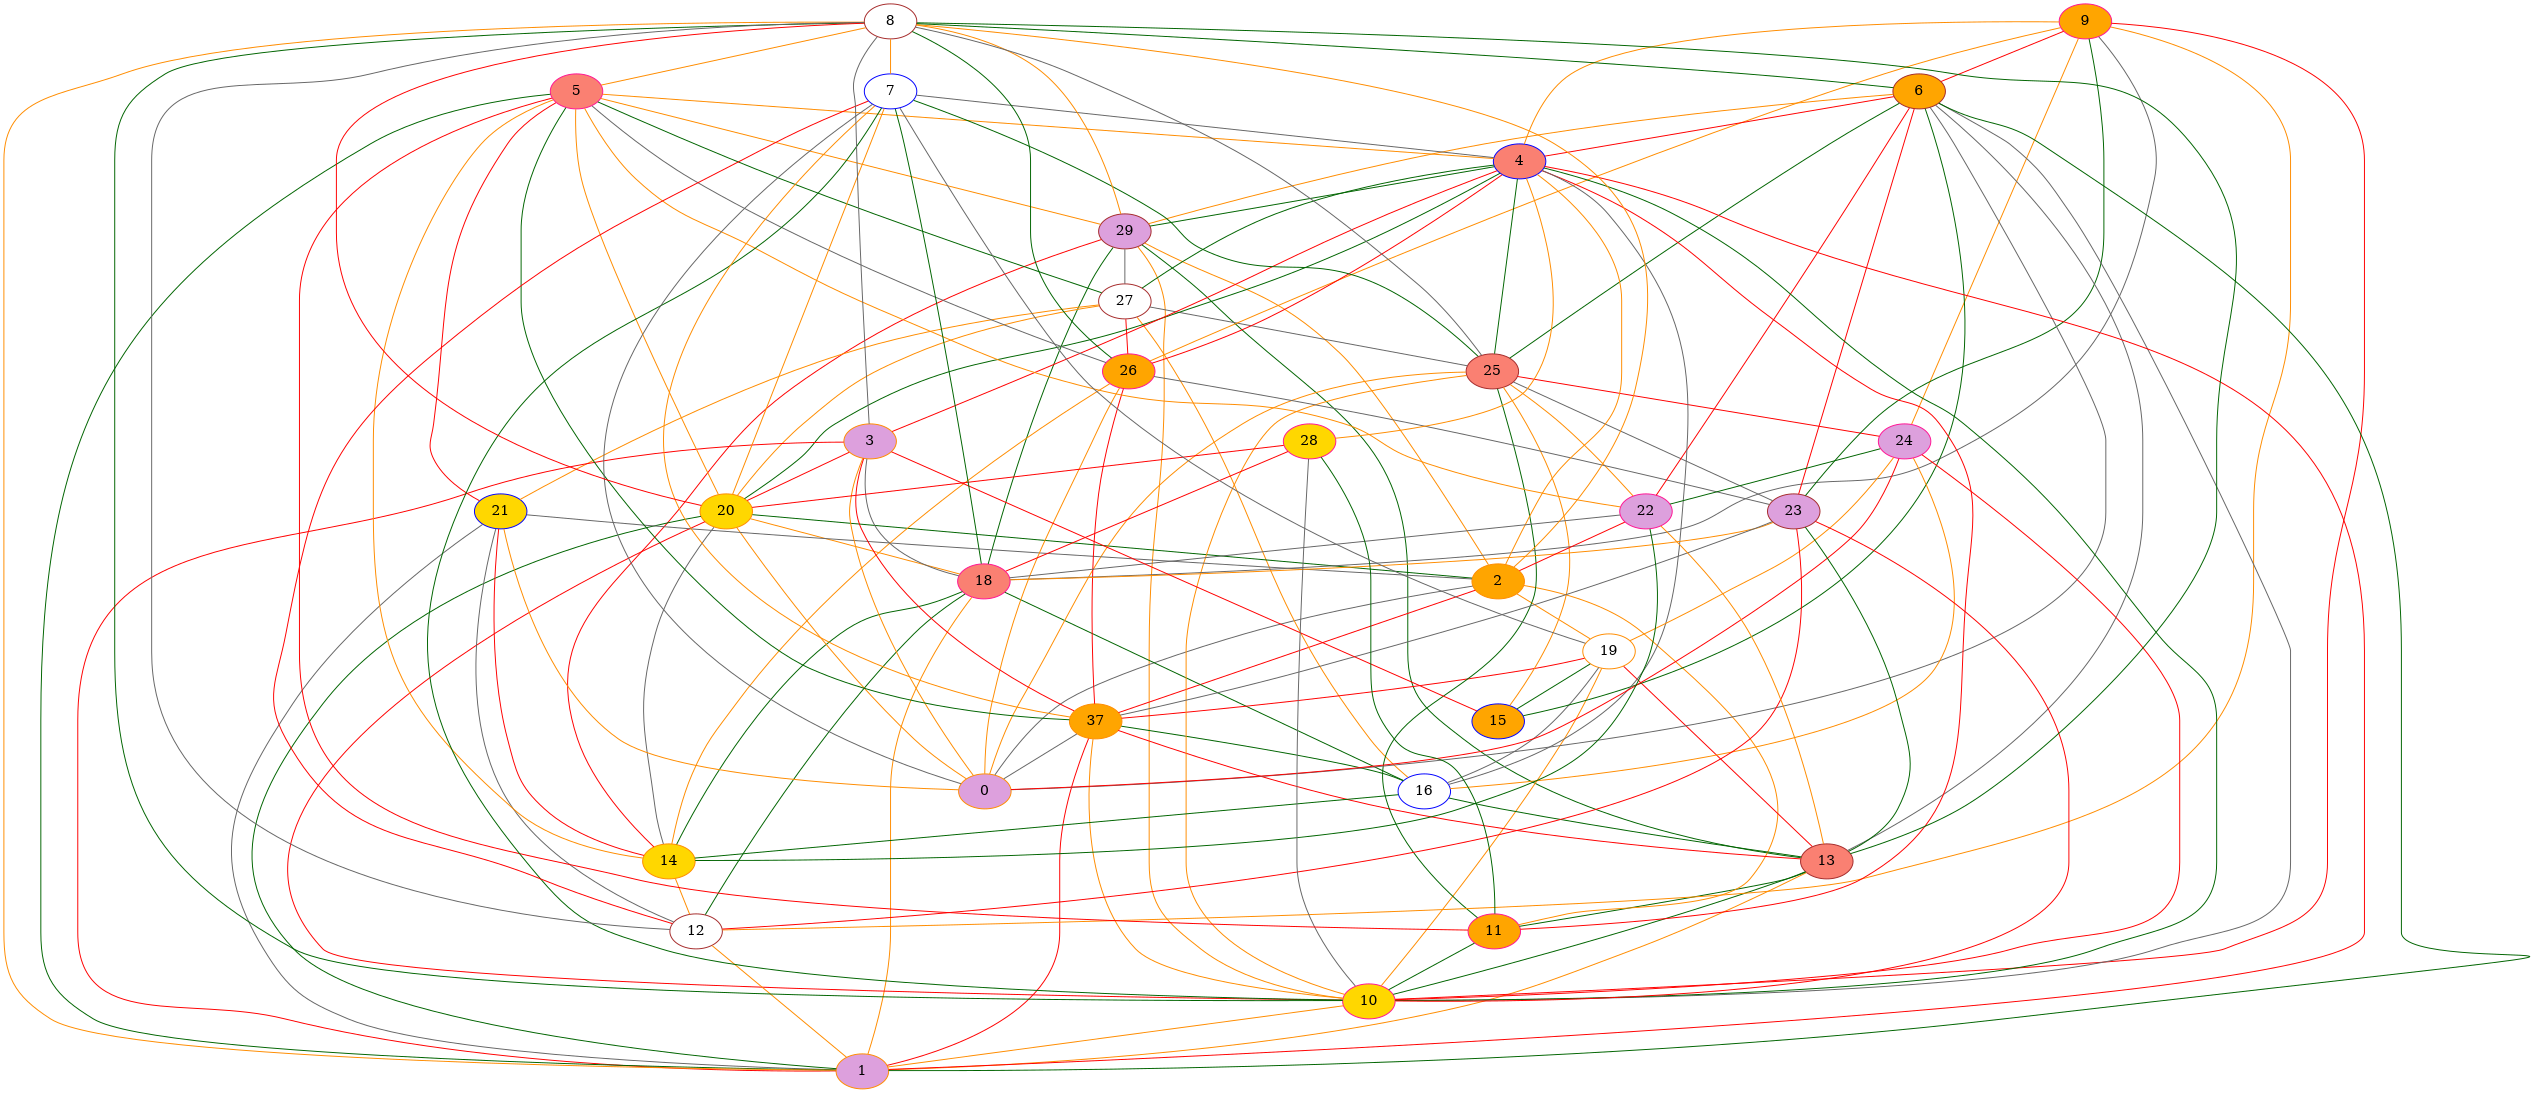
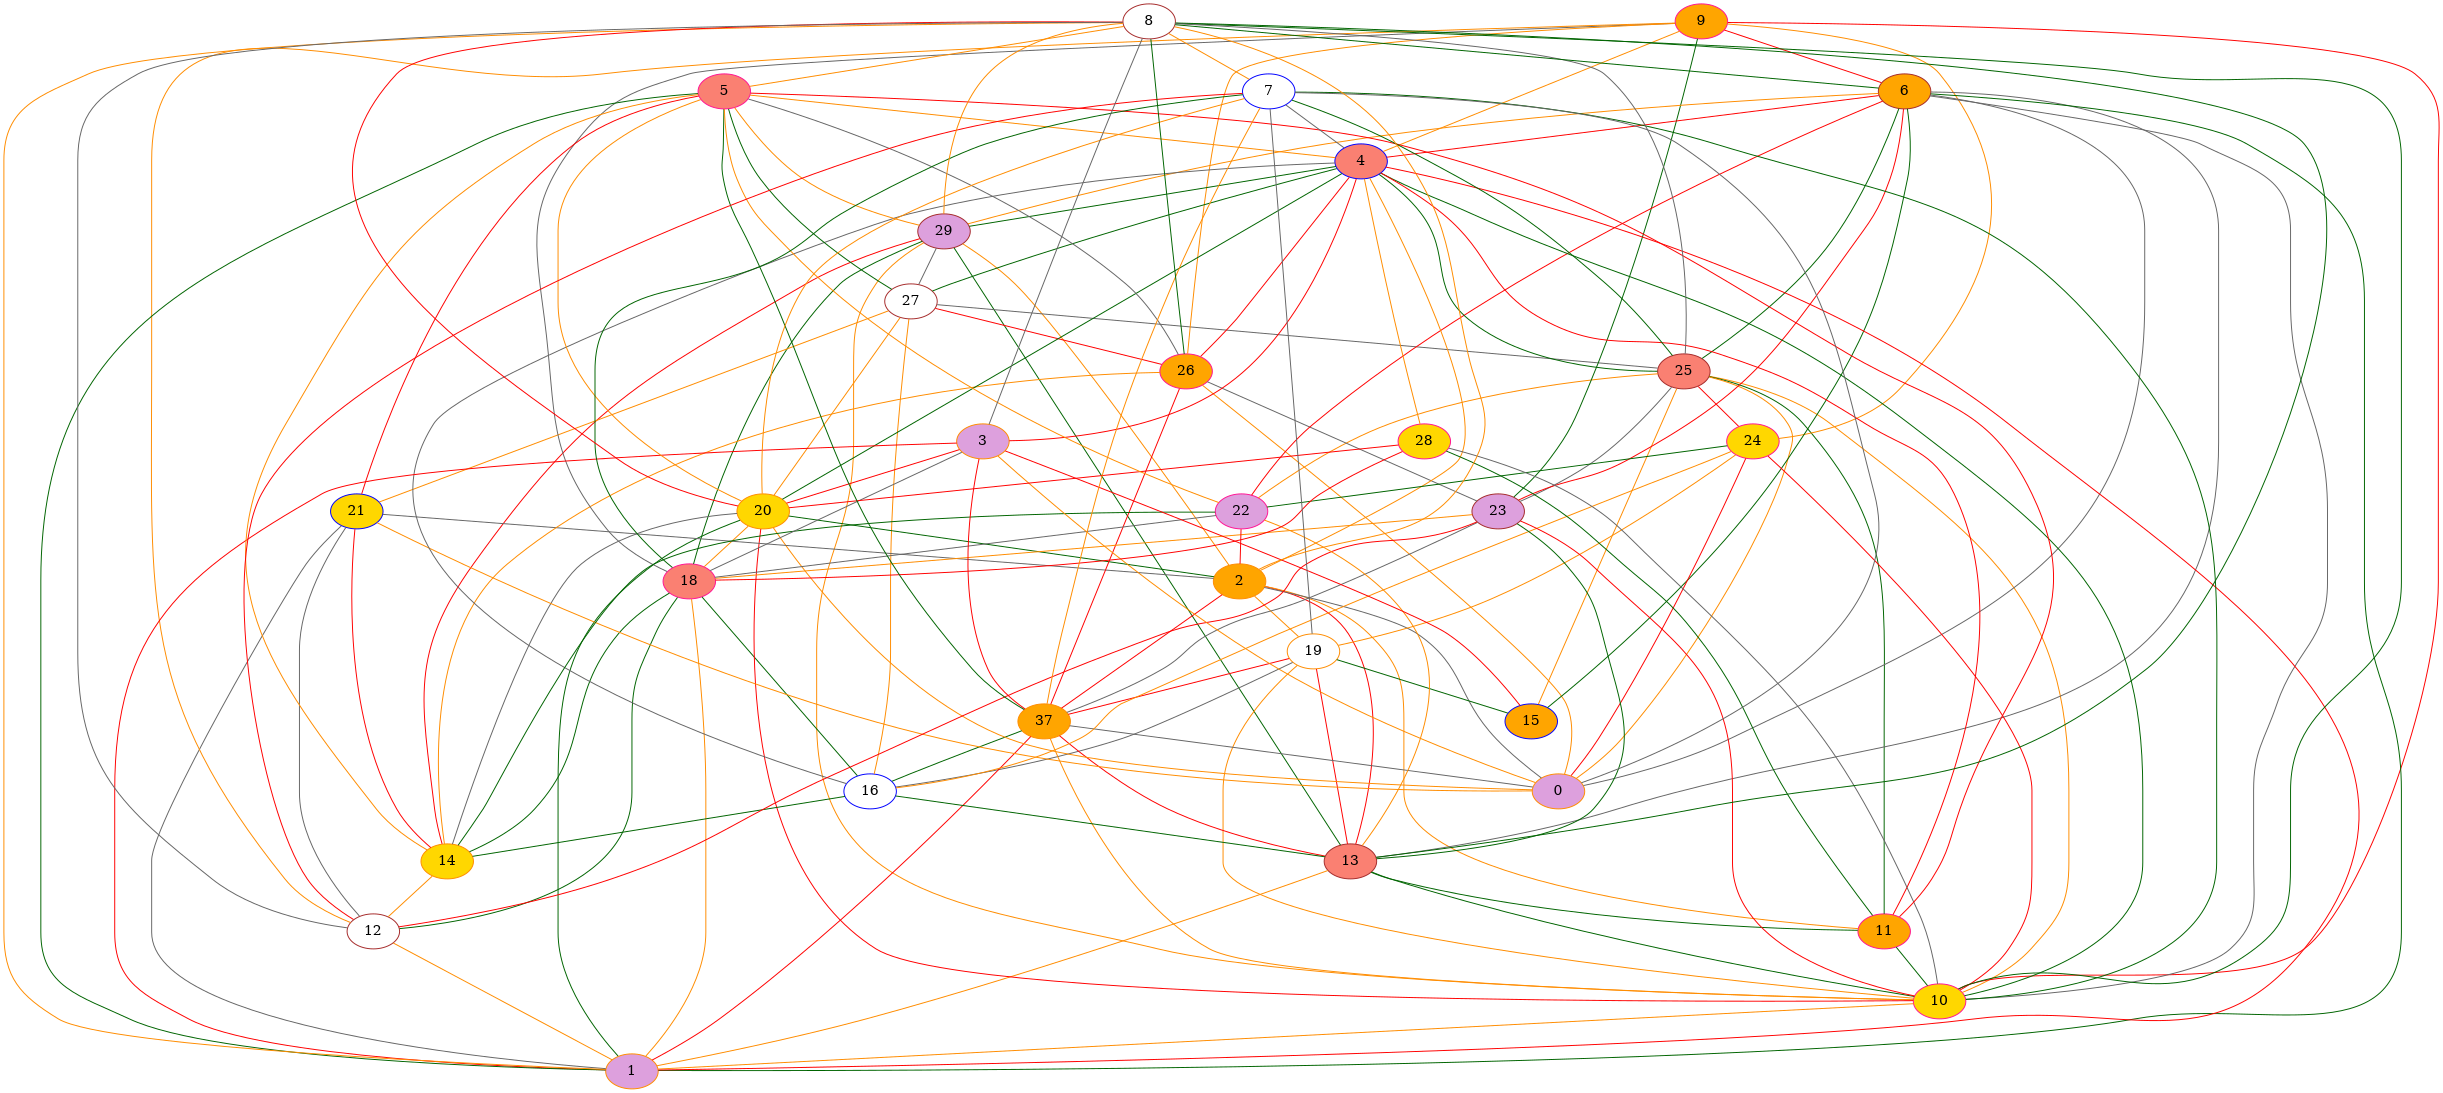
(1905, 441) -> (1753, 441)
none -> (1369, 689)
